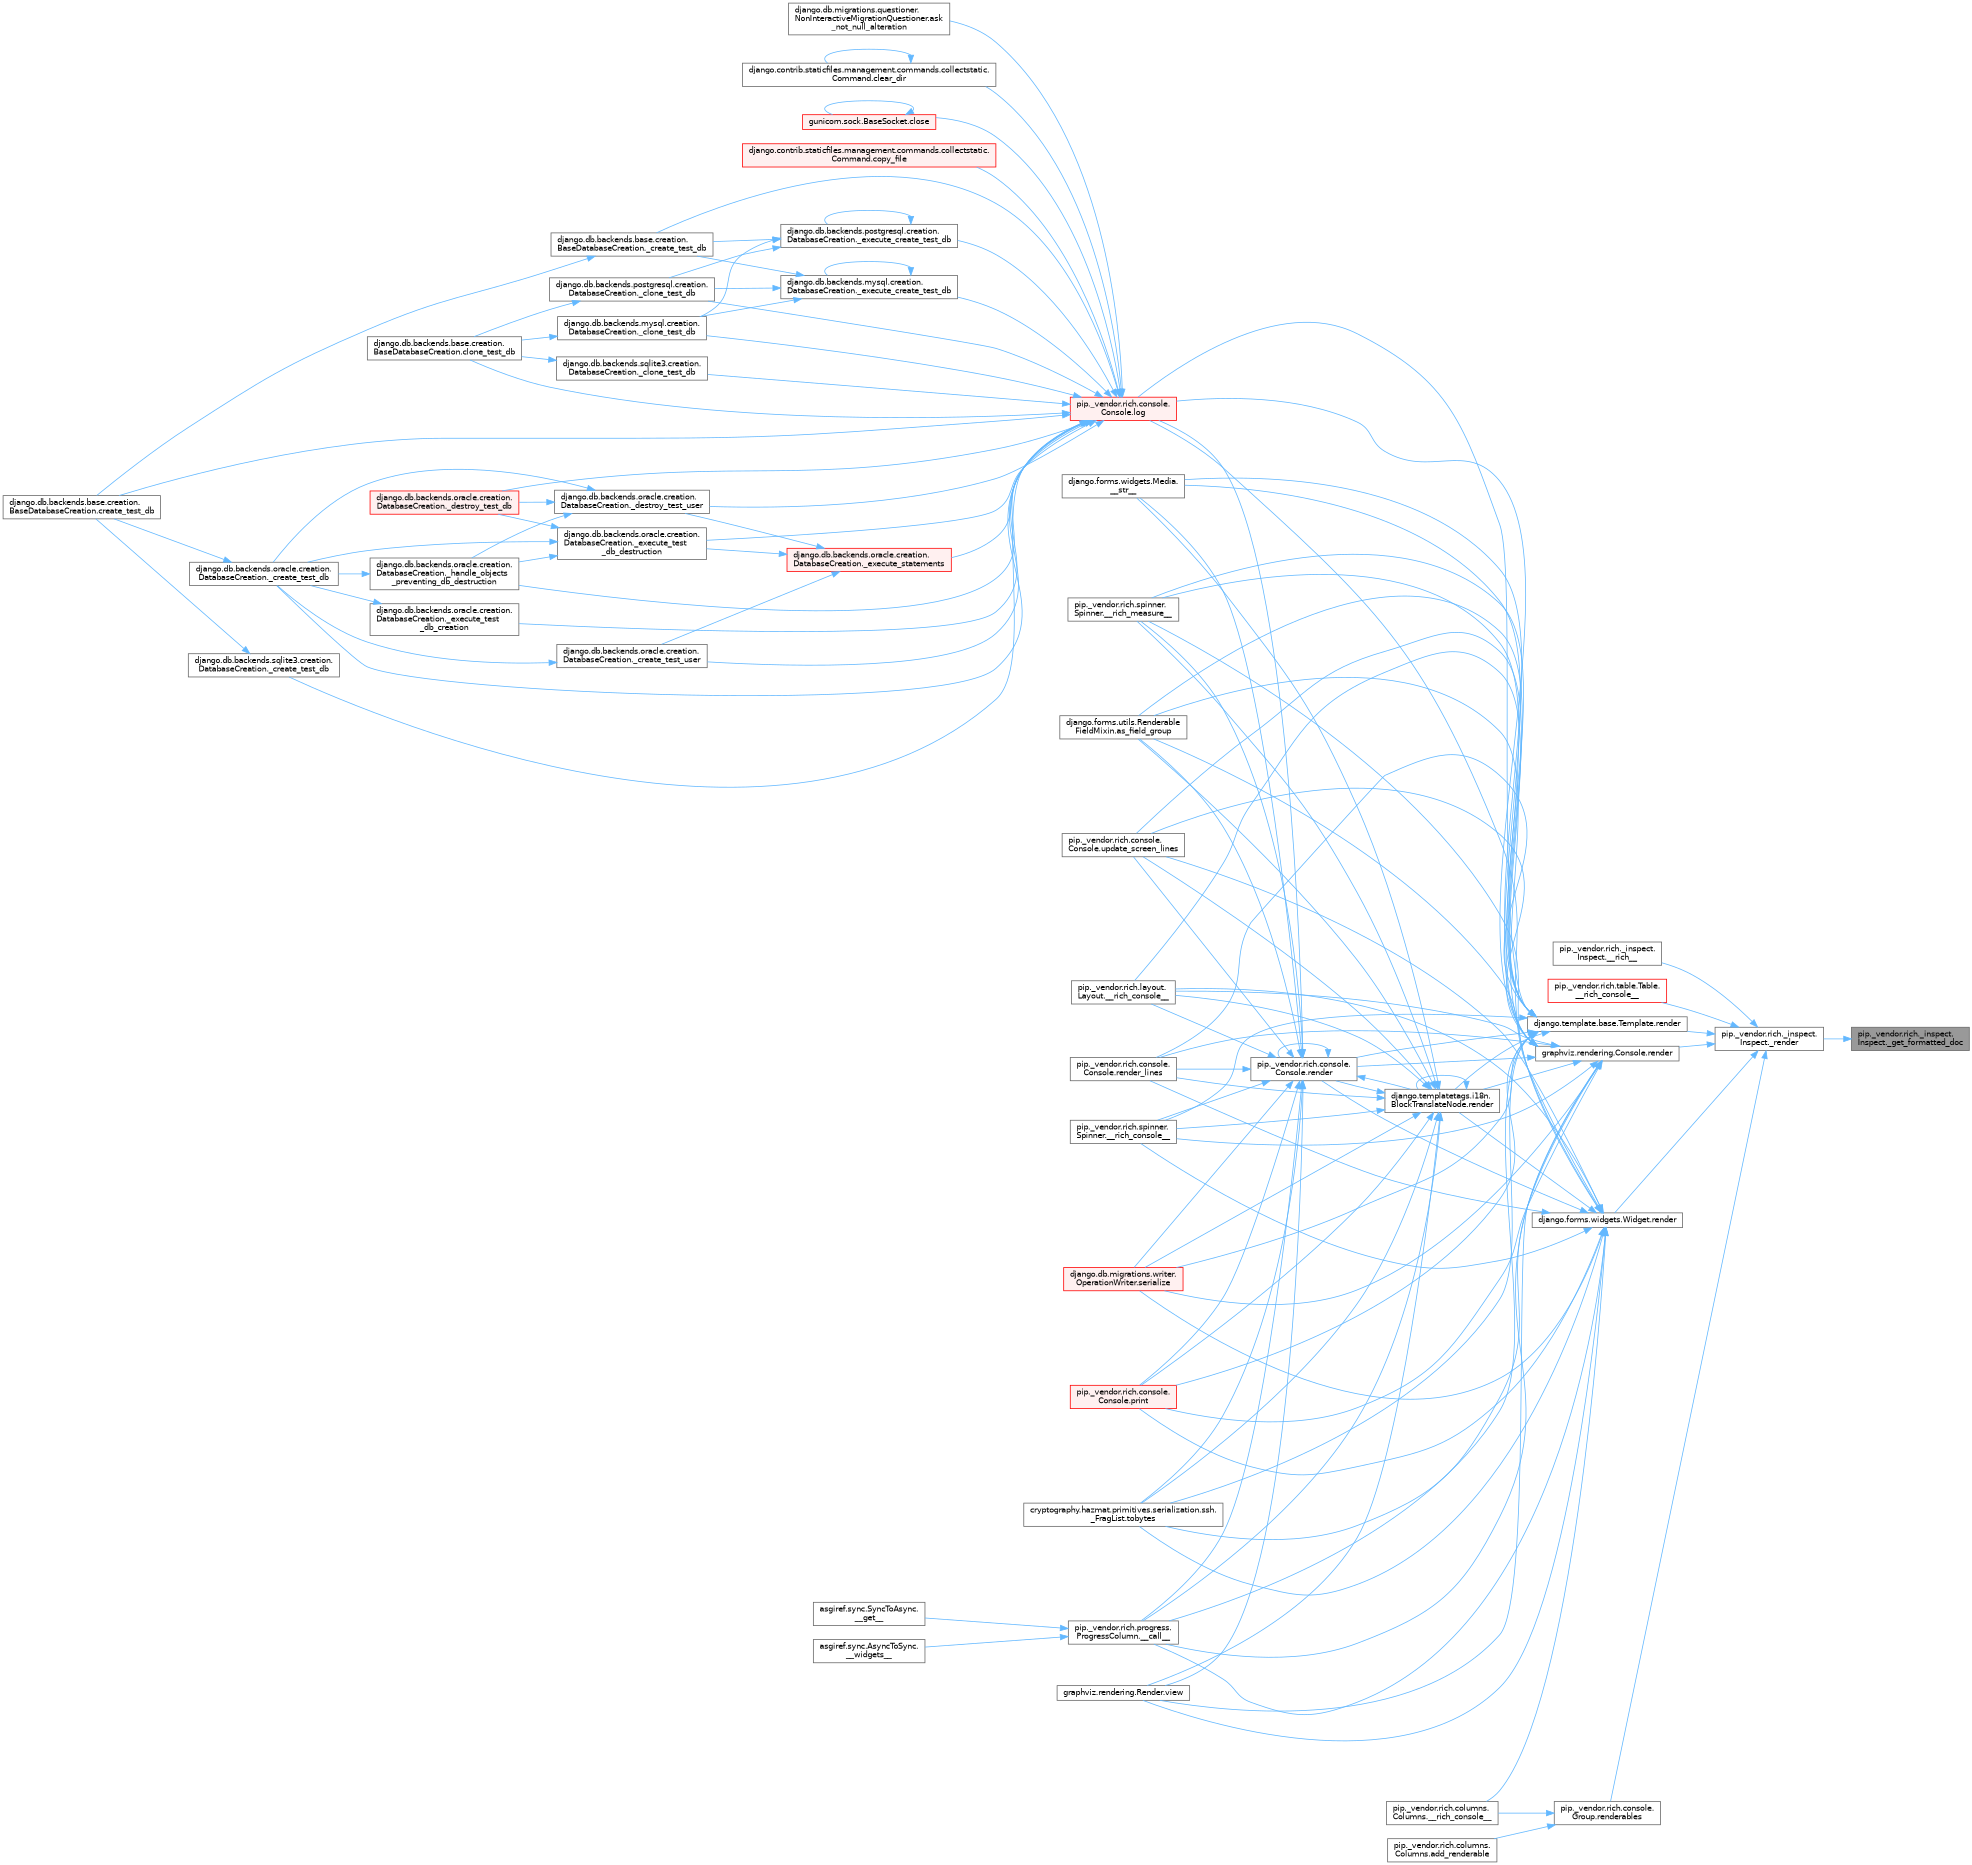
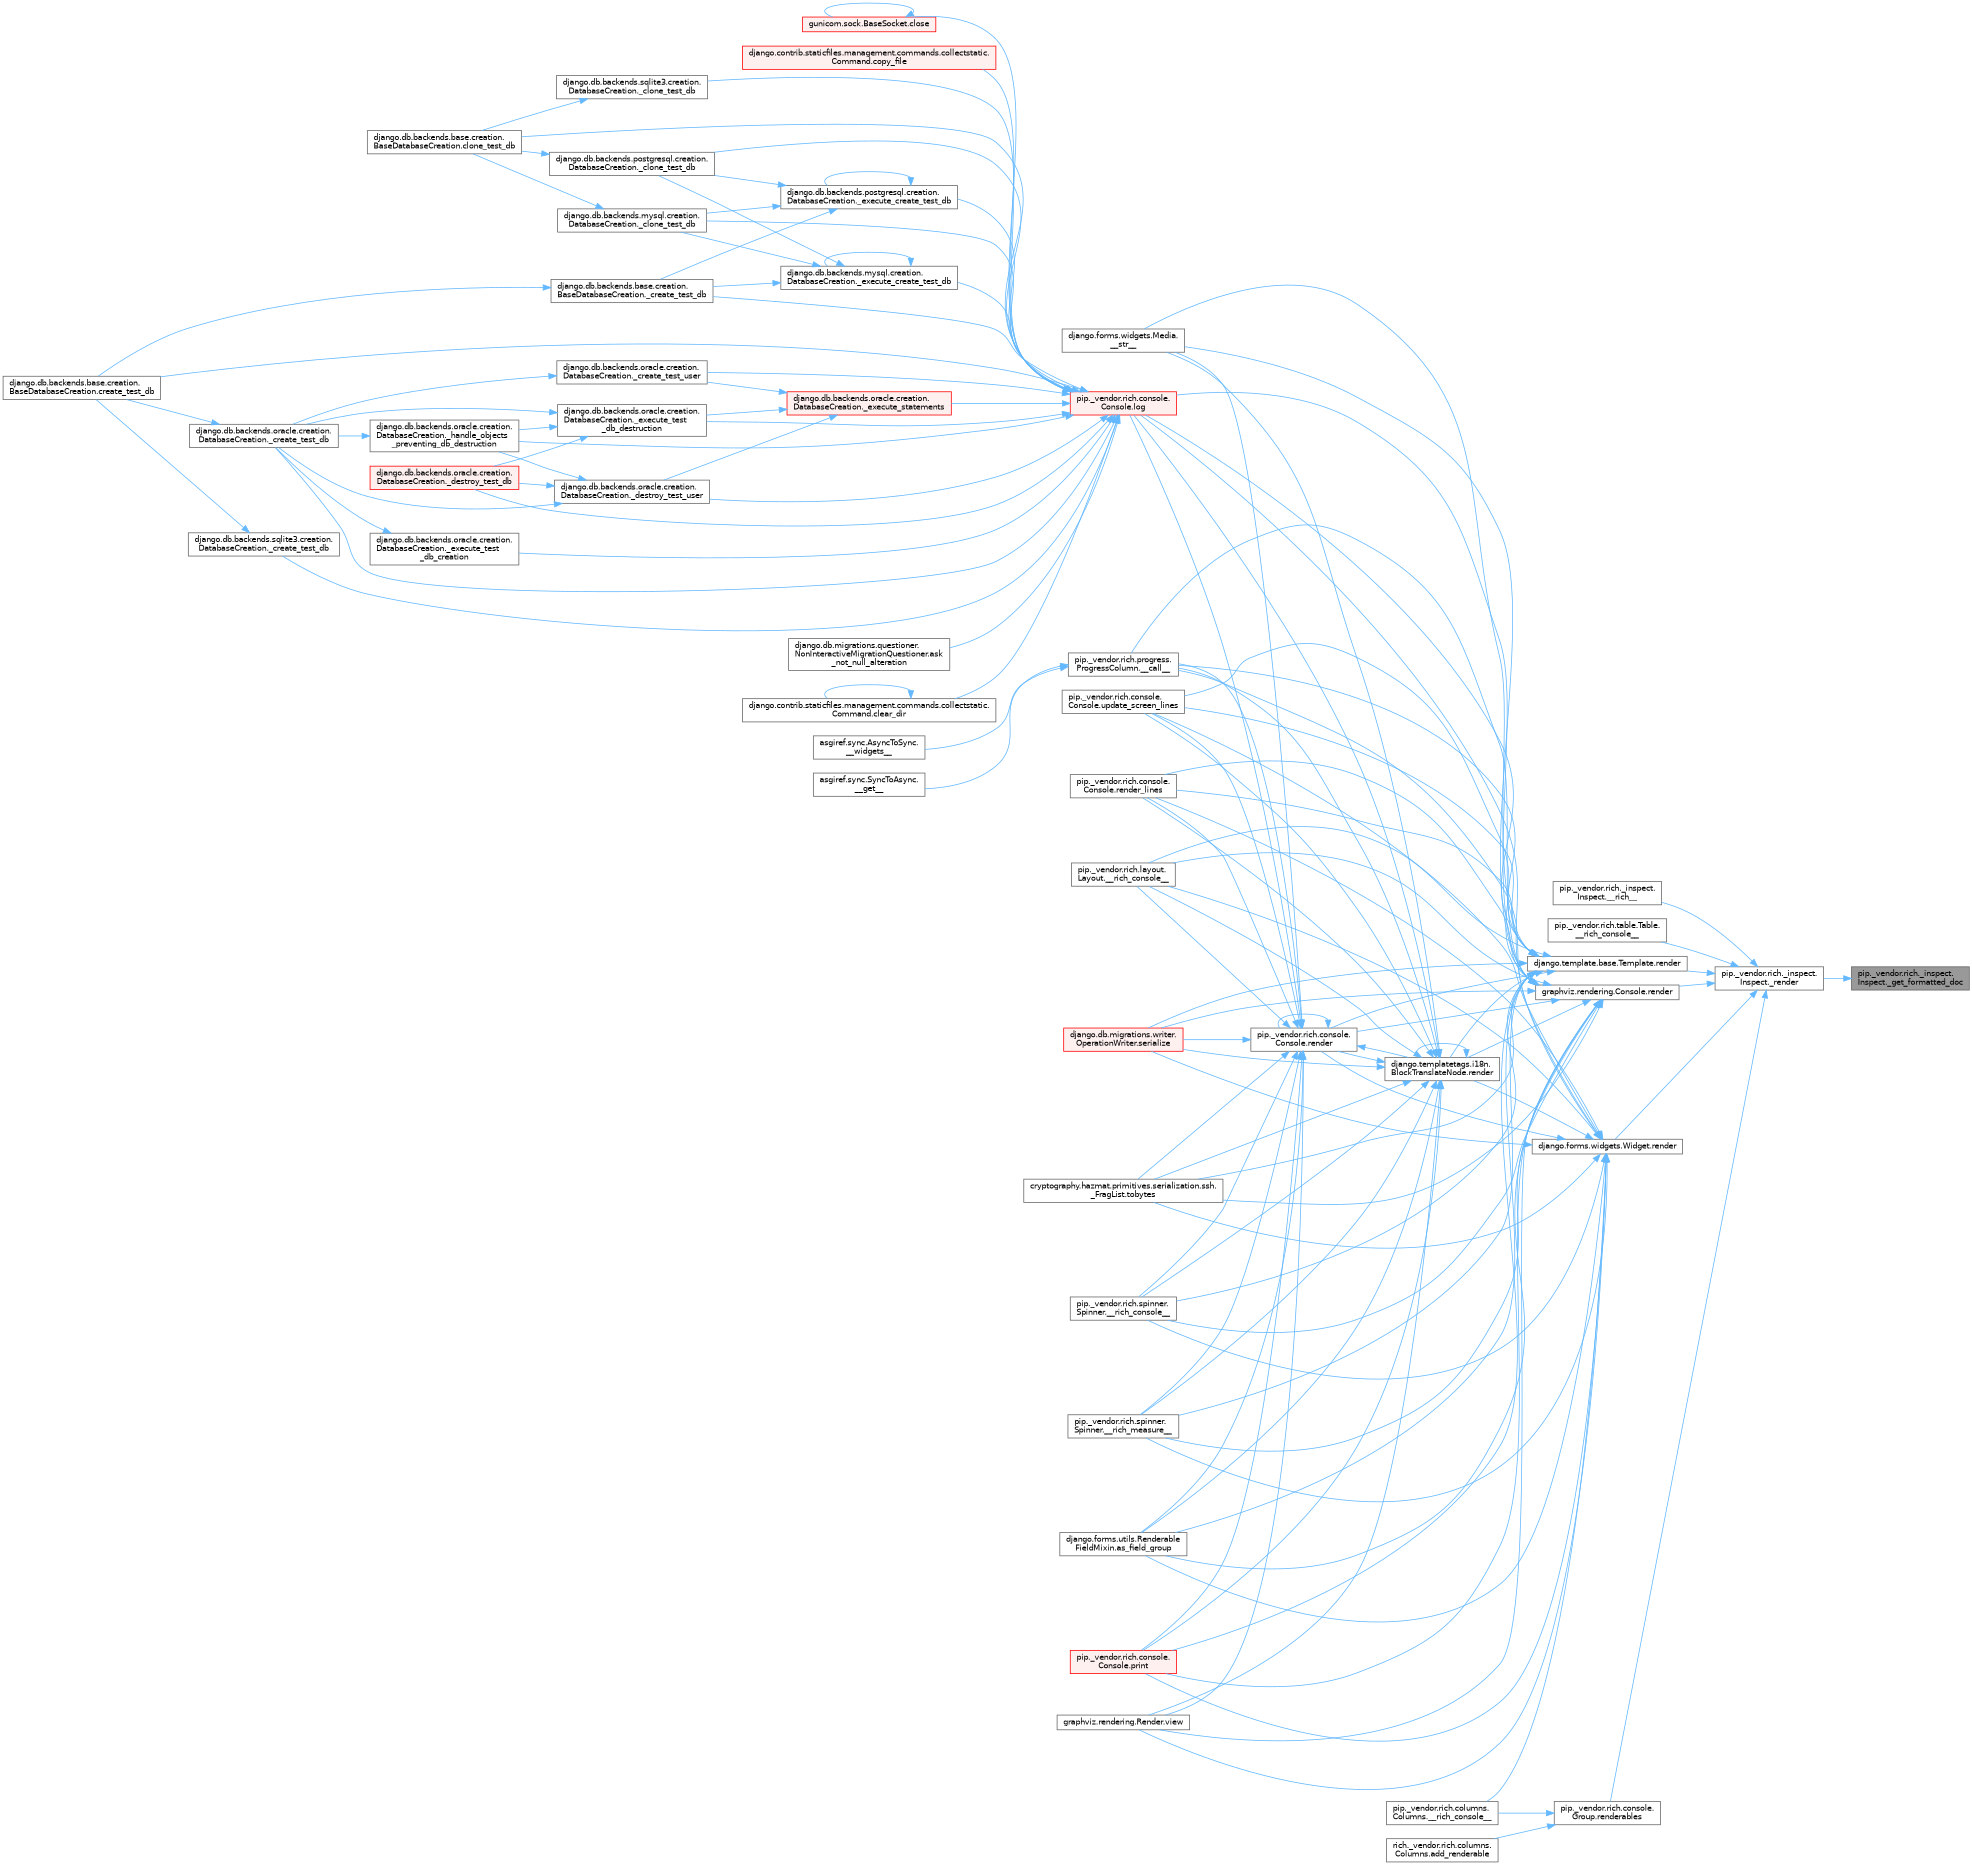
none -> (1333, 711)
(1607, 991) -> (1607, 930)
(1442, 1850) -> (1442, 1850)
